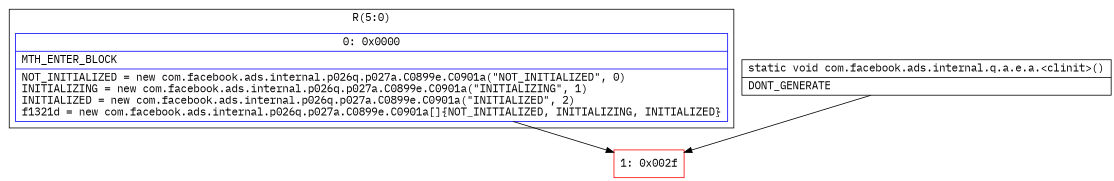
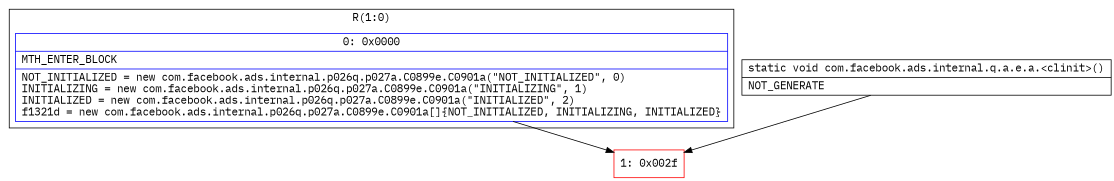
(372, 18) -> (372, 18)
(790, 86) -> (787, 86)
